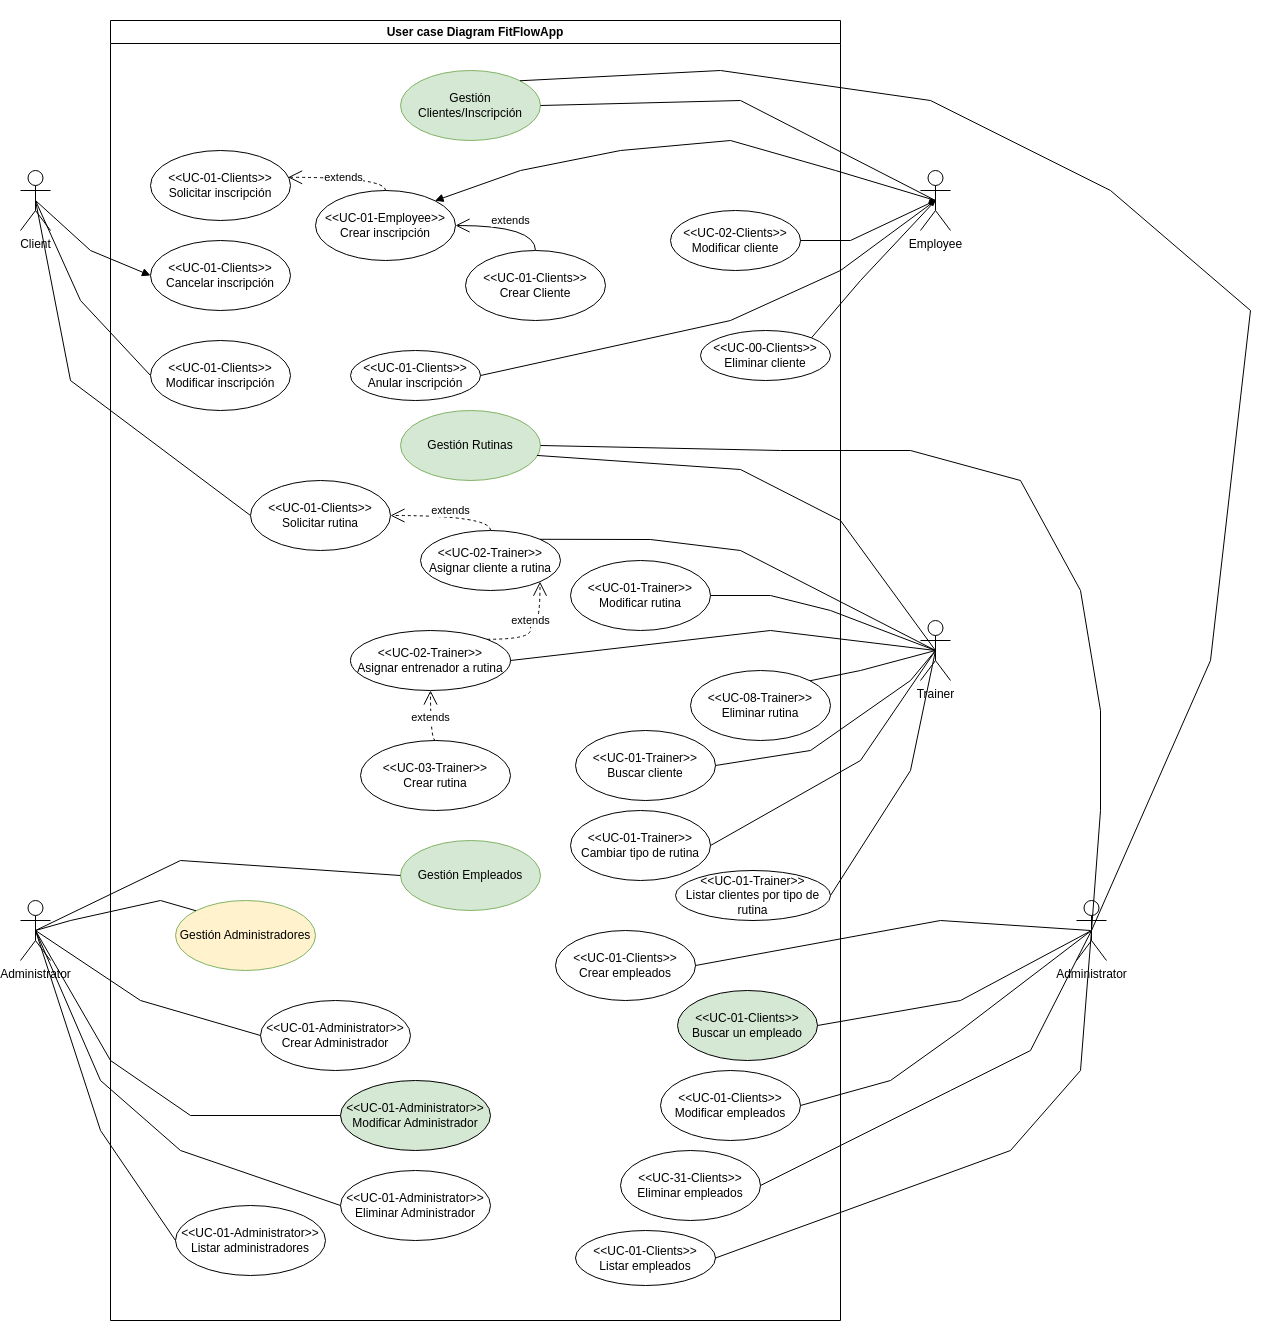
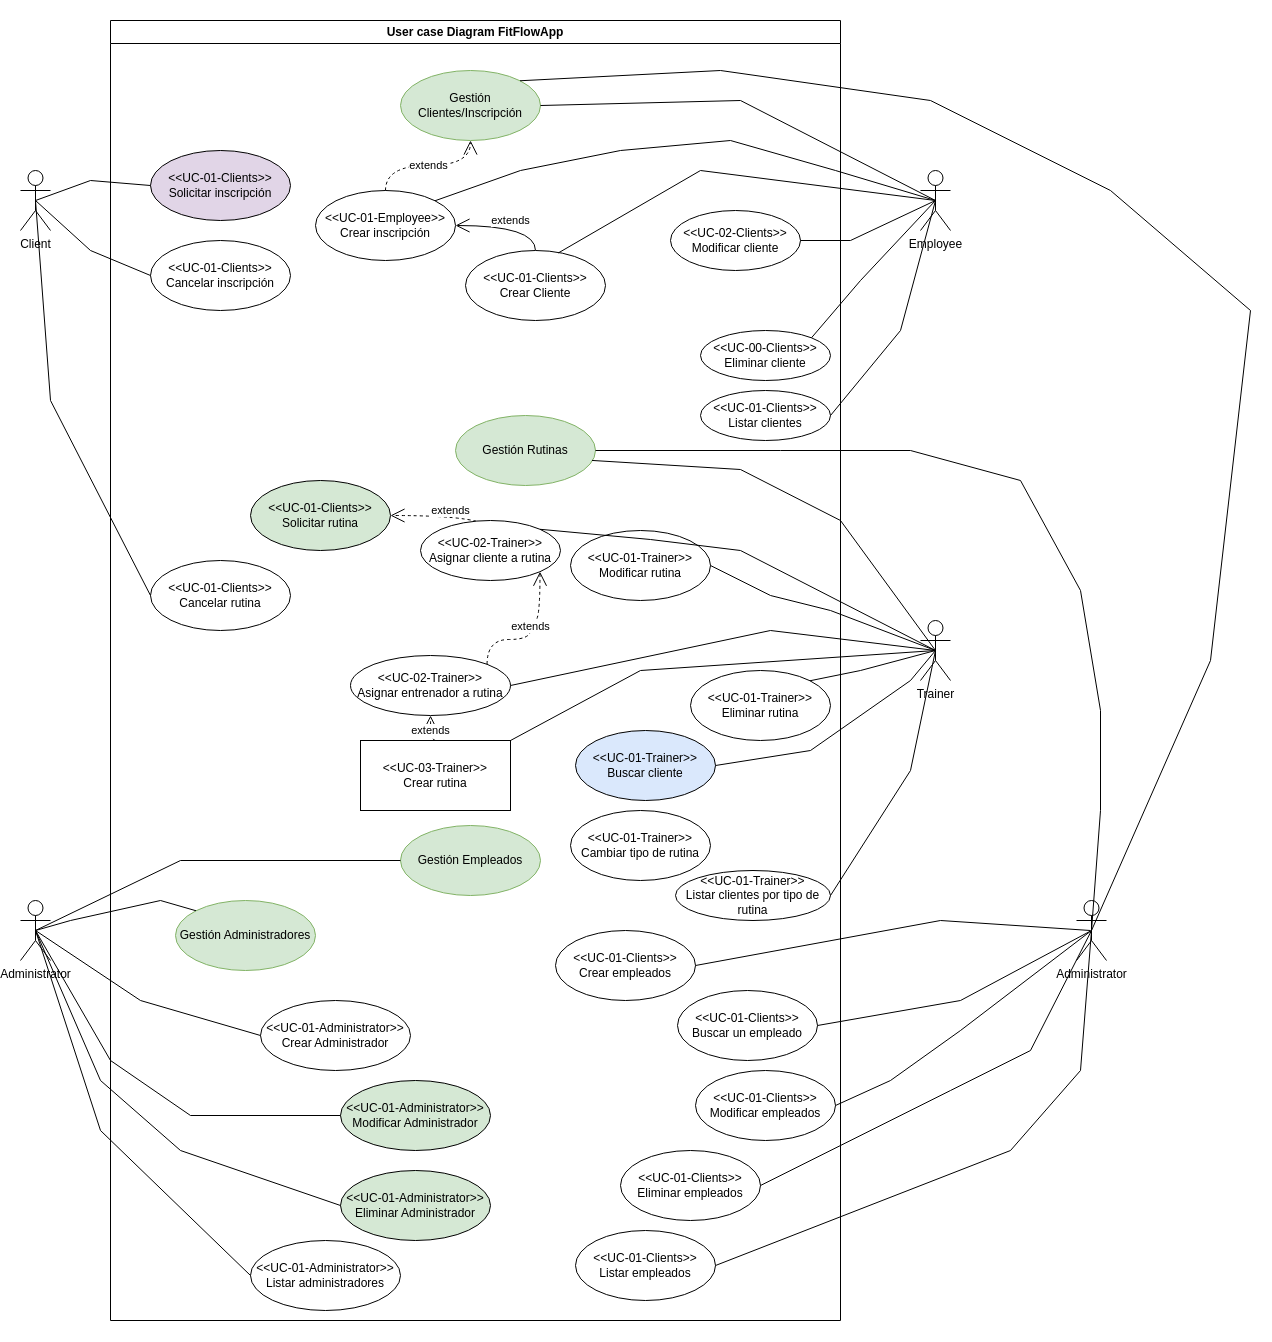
none -> (733, 175)
(338, 178) -> (428, 166)
none -> (93, 181)
(221, 186) -> (221, 186)
(445, 197) -> (441, 199)
(921, 207) -> (922, 207)
(141, 272) -> (145, 273)
(89, 310) -> none
(716, 324) -> none
none -> (901, 329)
(221, 376) -> none
(416, 376) -> none
(95, 399) -> none
none -> (766, 416)
none -> (59, 417)
(471, 446) -> (526, 451)
(321, 516) -> (321, 516)
(491, 561) -> (491, 551)
none -> (221, 596)
(641, 596) -> (641, 566)
(431, 661) -> (431, 686)
none -> (710, 666)
(761, 706) -> (761, 706)
(646, 766) -> (646, 766)
(838, 773) -> none
(436, 776) -> (436, 776)
(471, 876) -> (471, 861)
(246, 936) -> (246, 936)
(748, 1026) -> (748, 1026)
(731, 1106) -> (766, 1106)
(691, 1186) -> (691, 1186)
(416, 1206) -> (416, 1206)
(251, 1241) -> (326, 1276)
(646, 1258) -> (646, 1266)
